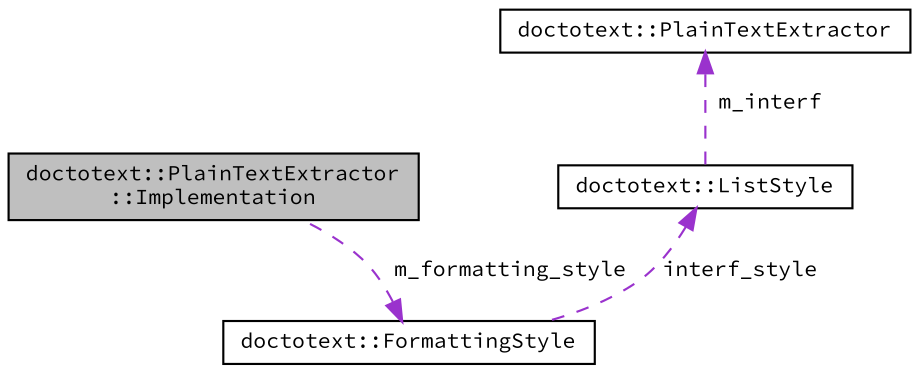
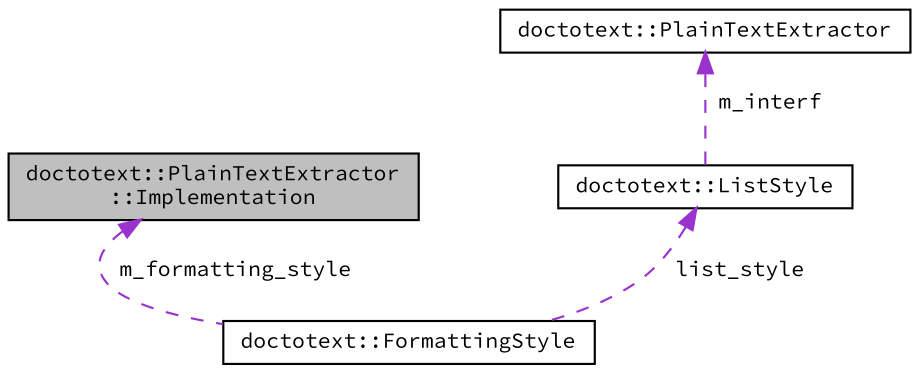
(354, 252) -> (133, 300)
(734, 271) -> (734, 271)
